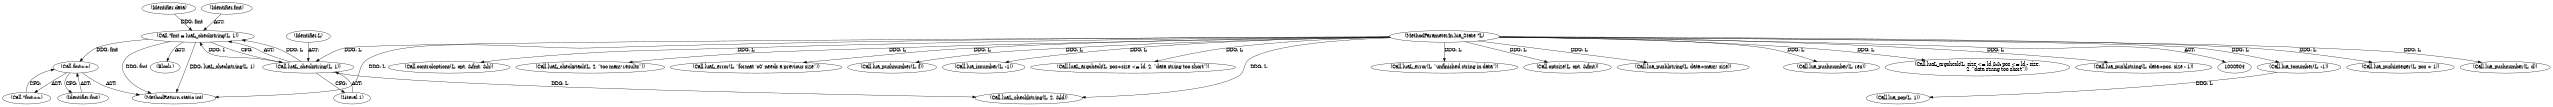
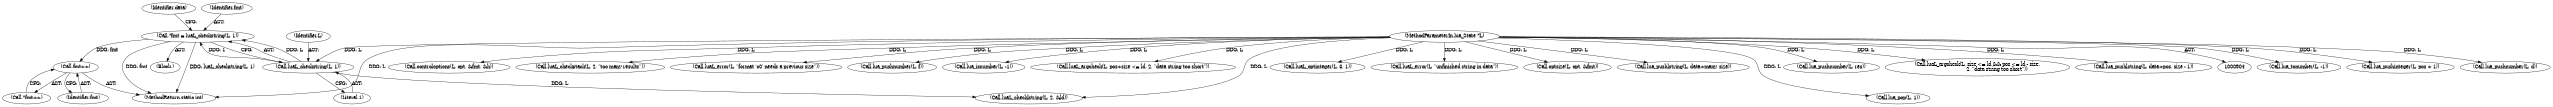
(192, 22) -> (192, 22)
none -> (1317, 67)
(2105, 89) -> (1688, 48)
